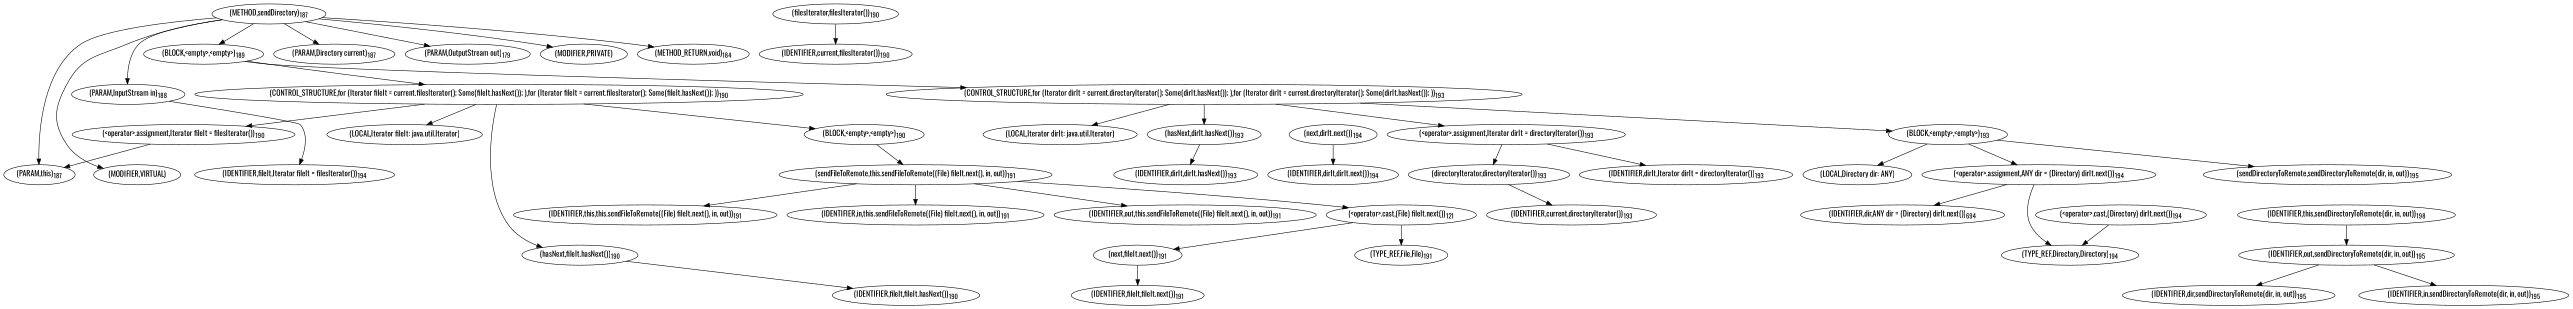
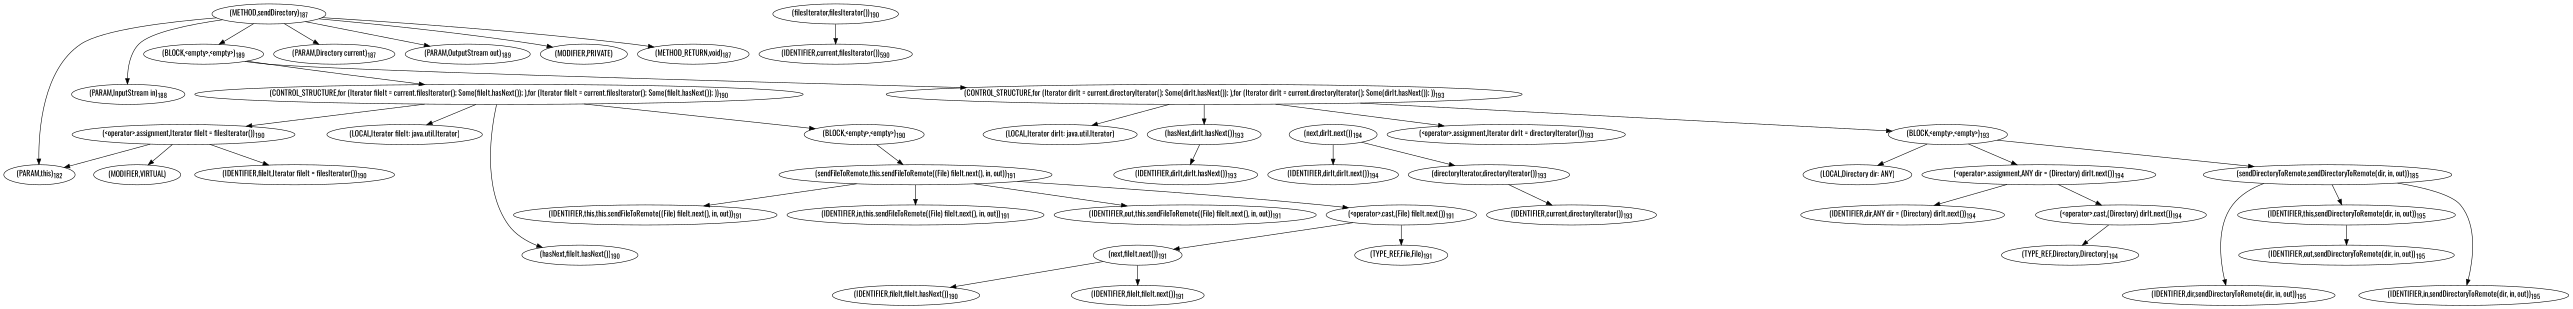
(507, 53) -> (507, 53)
(727, 53) -> (727, 53)
(885, 53) -> (885, 53)
(90, 59) -> (162, 153)
(253, 115) -> (236, 154)
(1499, 152) -> (1405, 153)
(58, 174) -> (58, 174)
(362, 174) -> (362, 174)
(2414, 174) -> (2414, 174)
(1686, 175) -> none
none -> (2336, 192)
(1450, 214) -> (1450, 214)
(1971, 214) -> (1971, 214)
(2421, 214) -> (2421, 214)
(2028, 217) -> (2077, 194)
(737, 274) -> (1030, 274)
(2290, 274) -> (2224, 222)
(2402, 274) -> (2463, 209)
